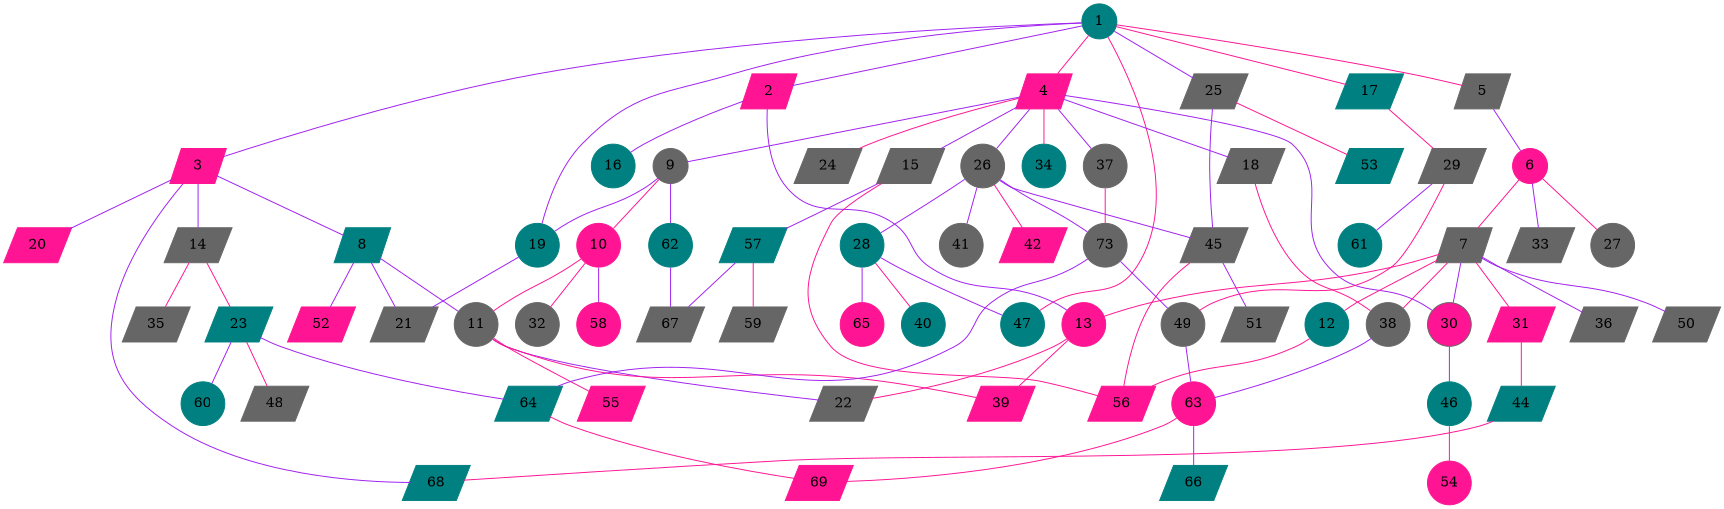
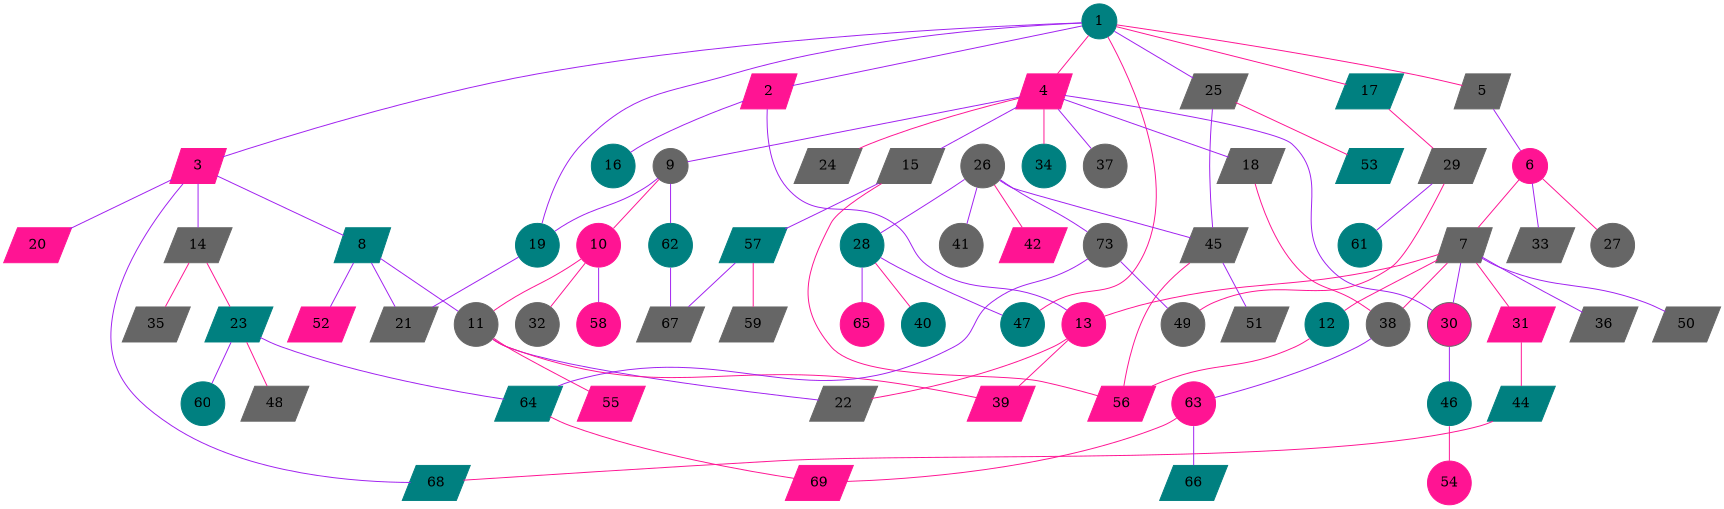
(1013, 129) -> none
(1105, 206) -> none
(1188, 364) -> none
